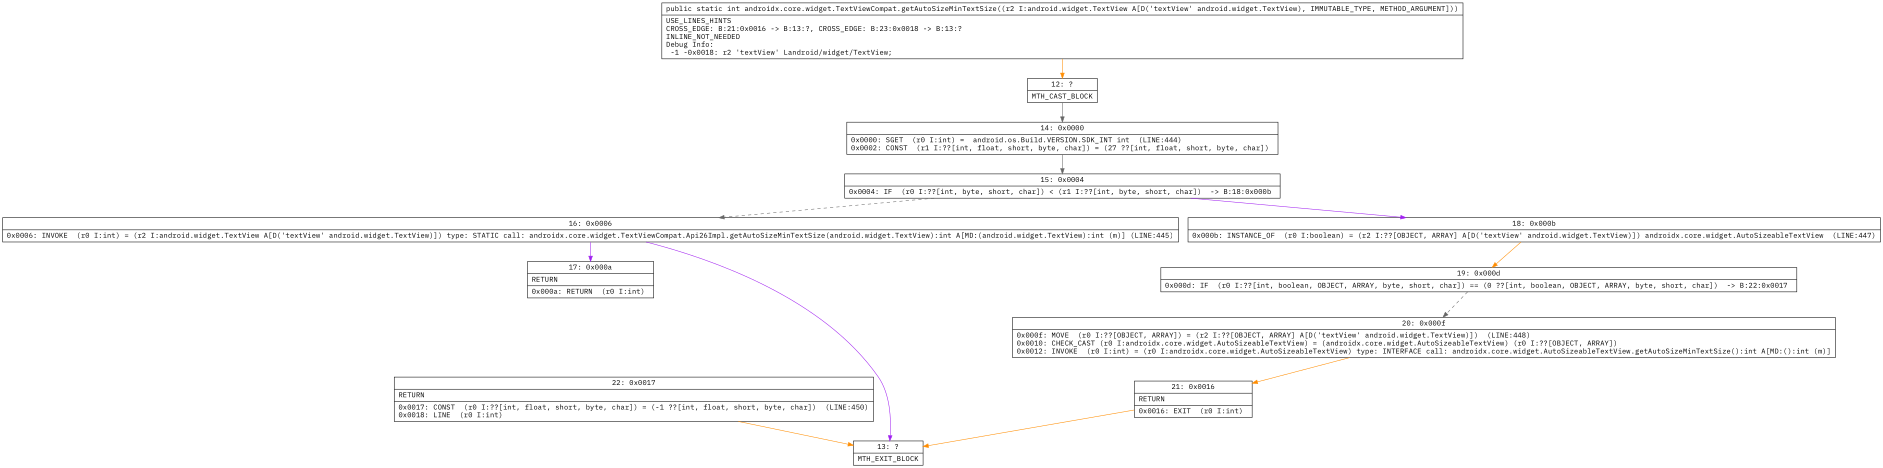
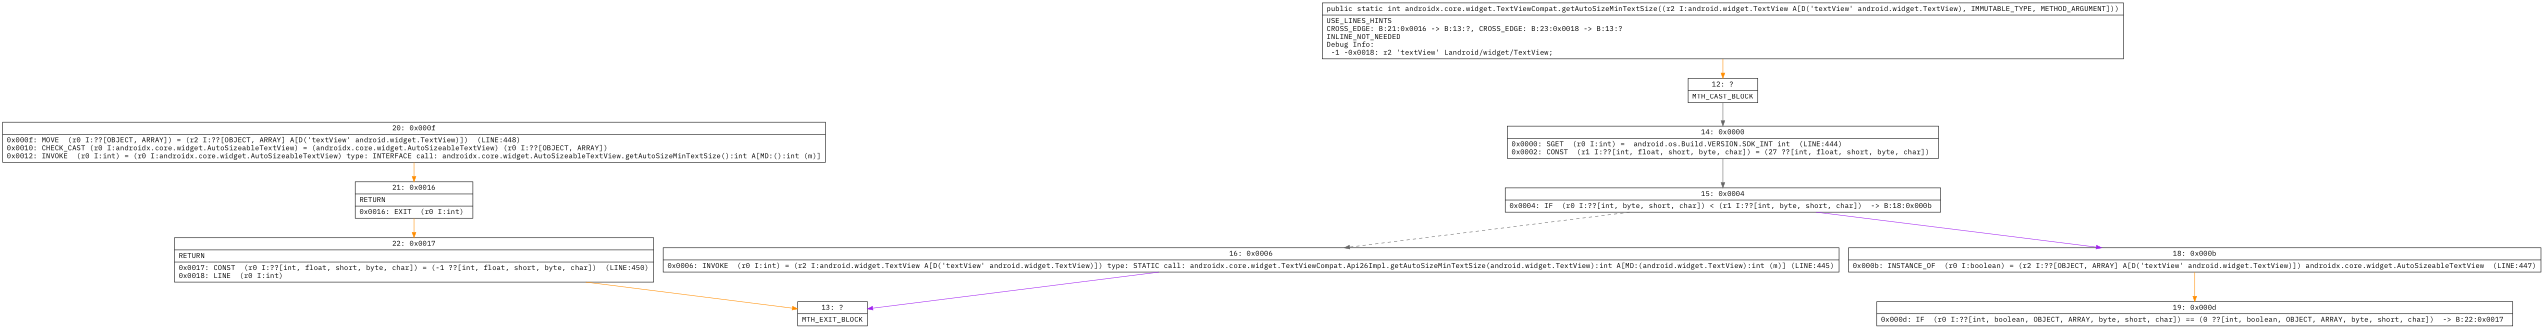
(591, 280) -> none
(1457, 303) -> none
(1031, 428) -> (414, 225)
